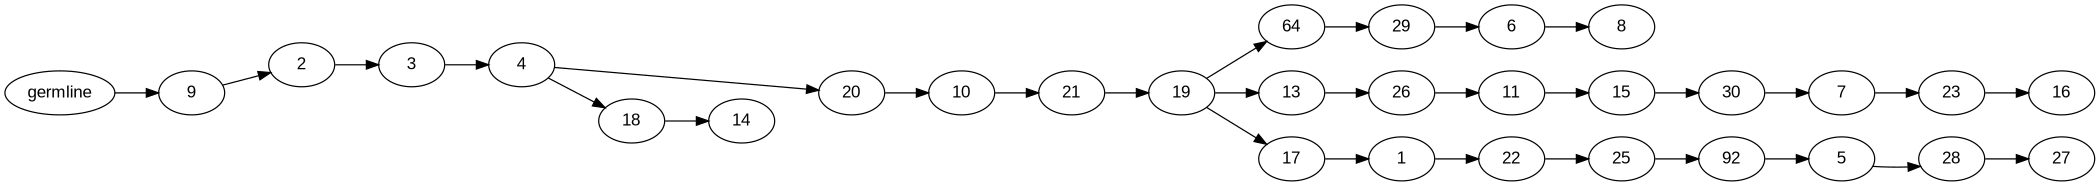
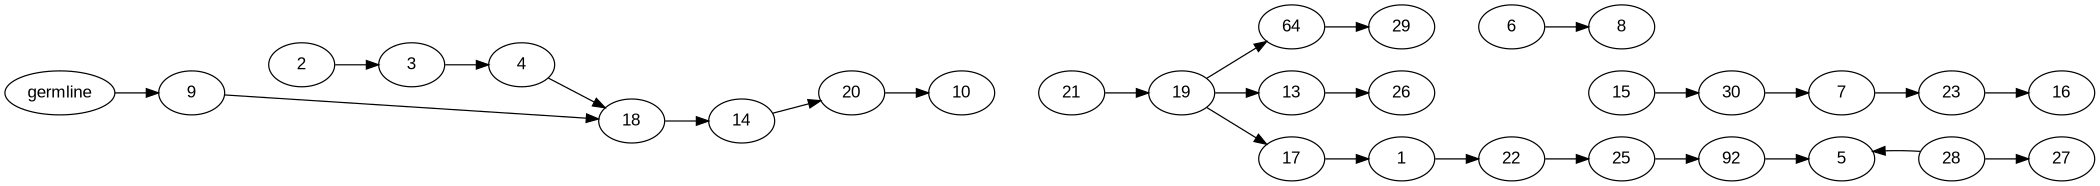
(1451, 27) -> none
(681, 78) -> (791, 108)
(241, 80) -> (405, 107)
(1011, 93) -> none
(1512, 93) -> none
(1890, 167) -> (1903, 151)
